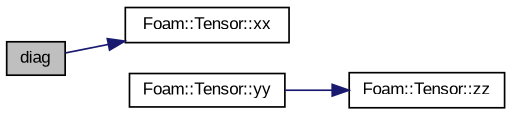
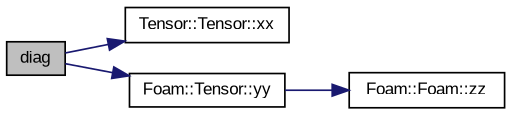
(207, 25) -> (207, 25)
none -> (89, 68)
(427, 90) -> (427, 90)
